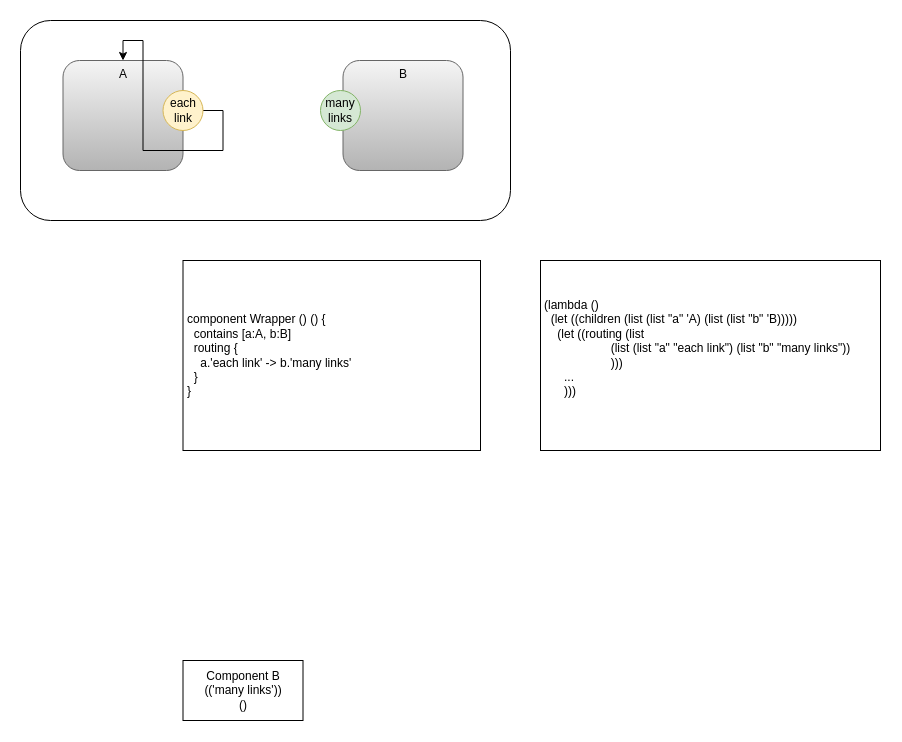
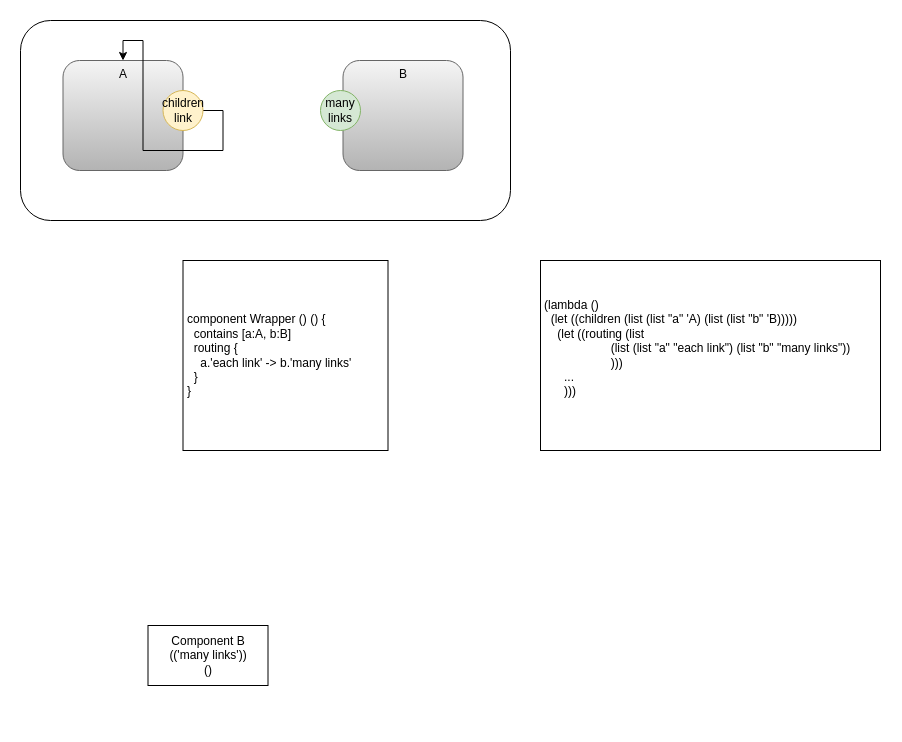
(184, 111) -> (184, 111)
(332, 356) -> (286, 356)
(243, 691) -> (208, 656)
